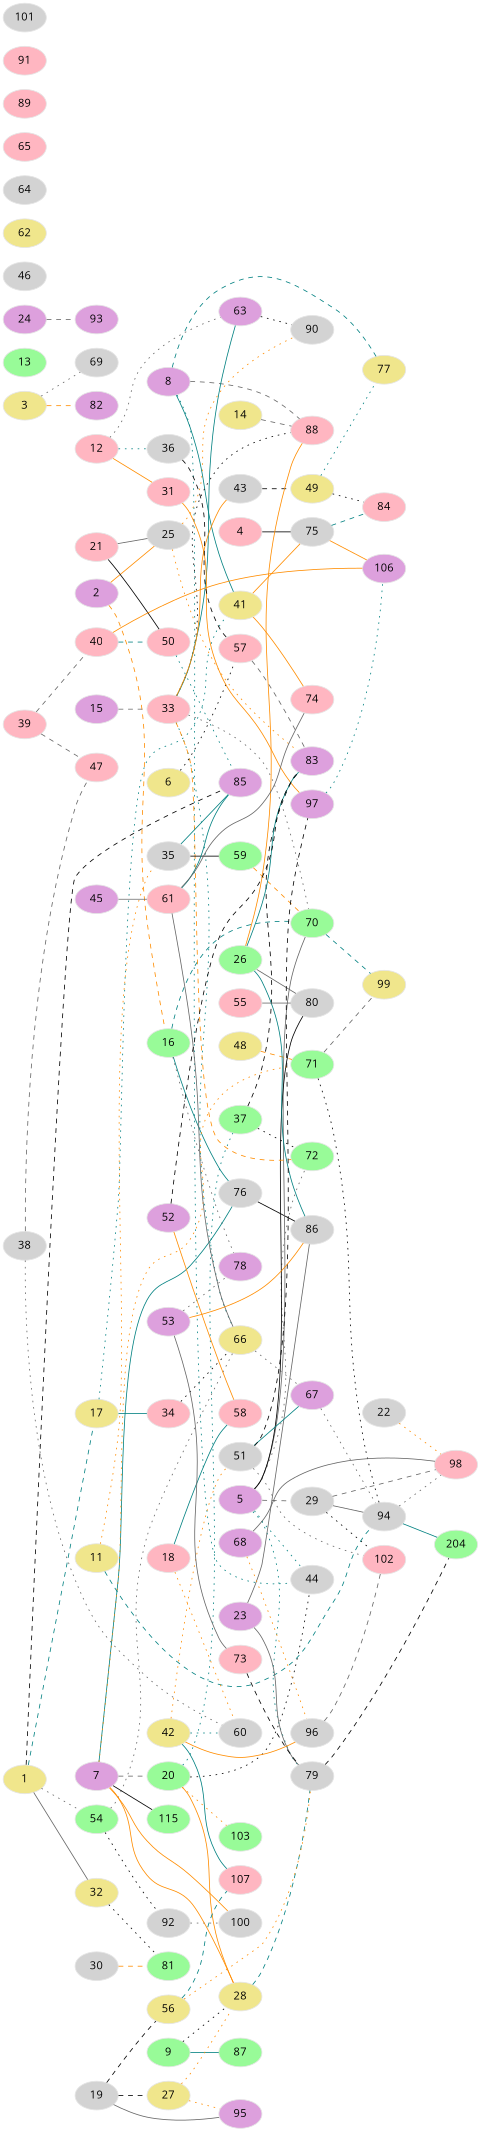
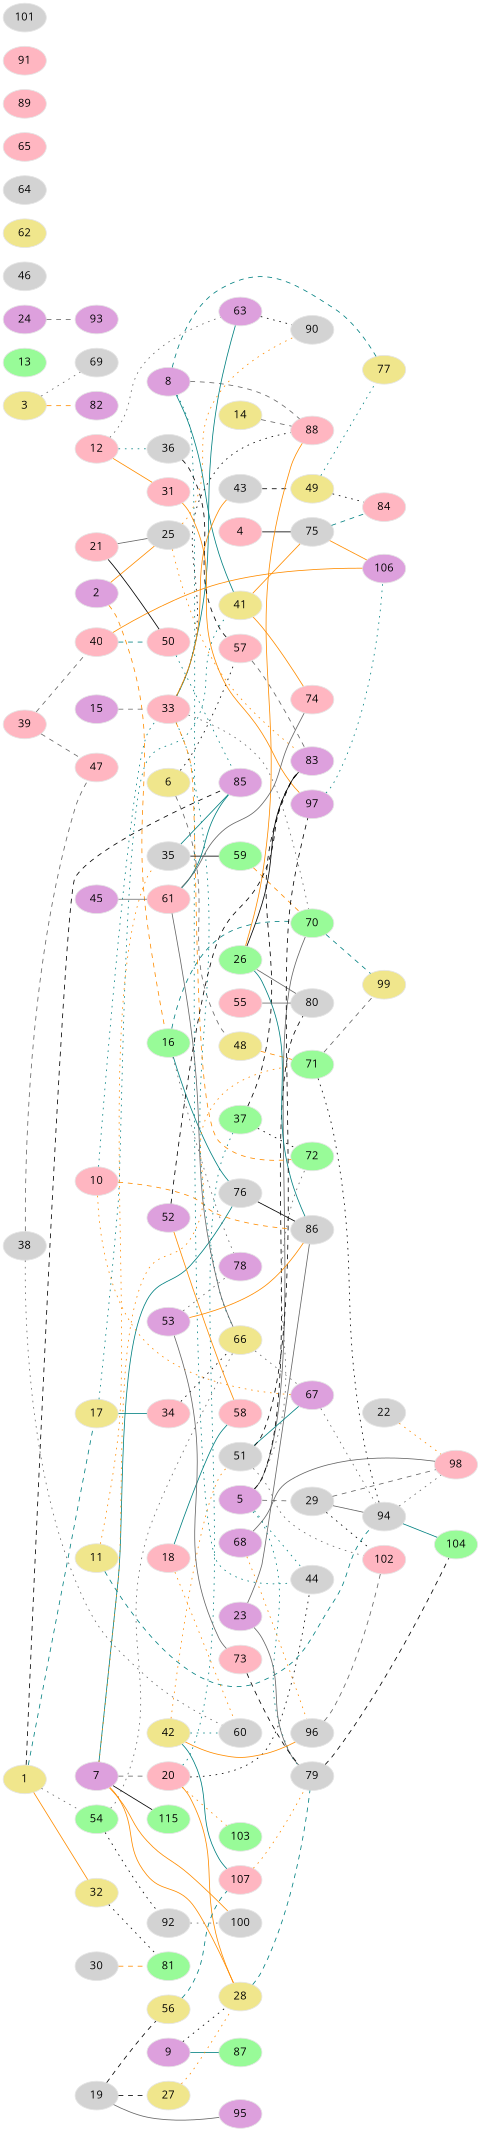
(271, 858) -> (271, 858)
none -> (199, 917)
none -> (97, 1181)
(281, 1253) -> (281, 1253)
(456, 1545) -> (456, 1545)
(169, 1776) -> (169, 1776)
(61, 1836) -> (61, 1836)
(279, 1915) -> (281, 1831)
(169, 2052) -> (169, 2052)
(204, 2105) -> none
